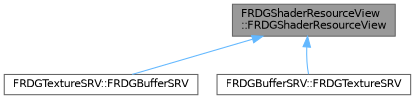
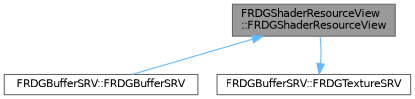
(307, 61) -> (321, 50)
(101, 85) -> (101, 85)
